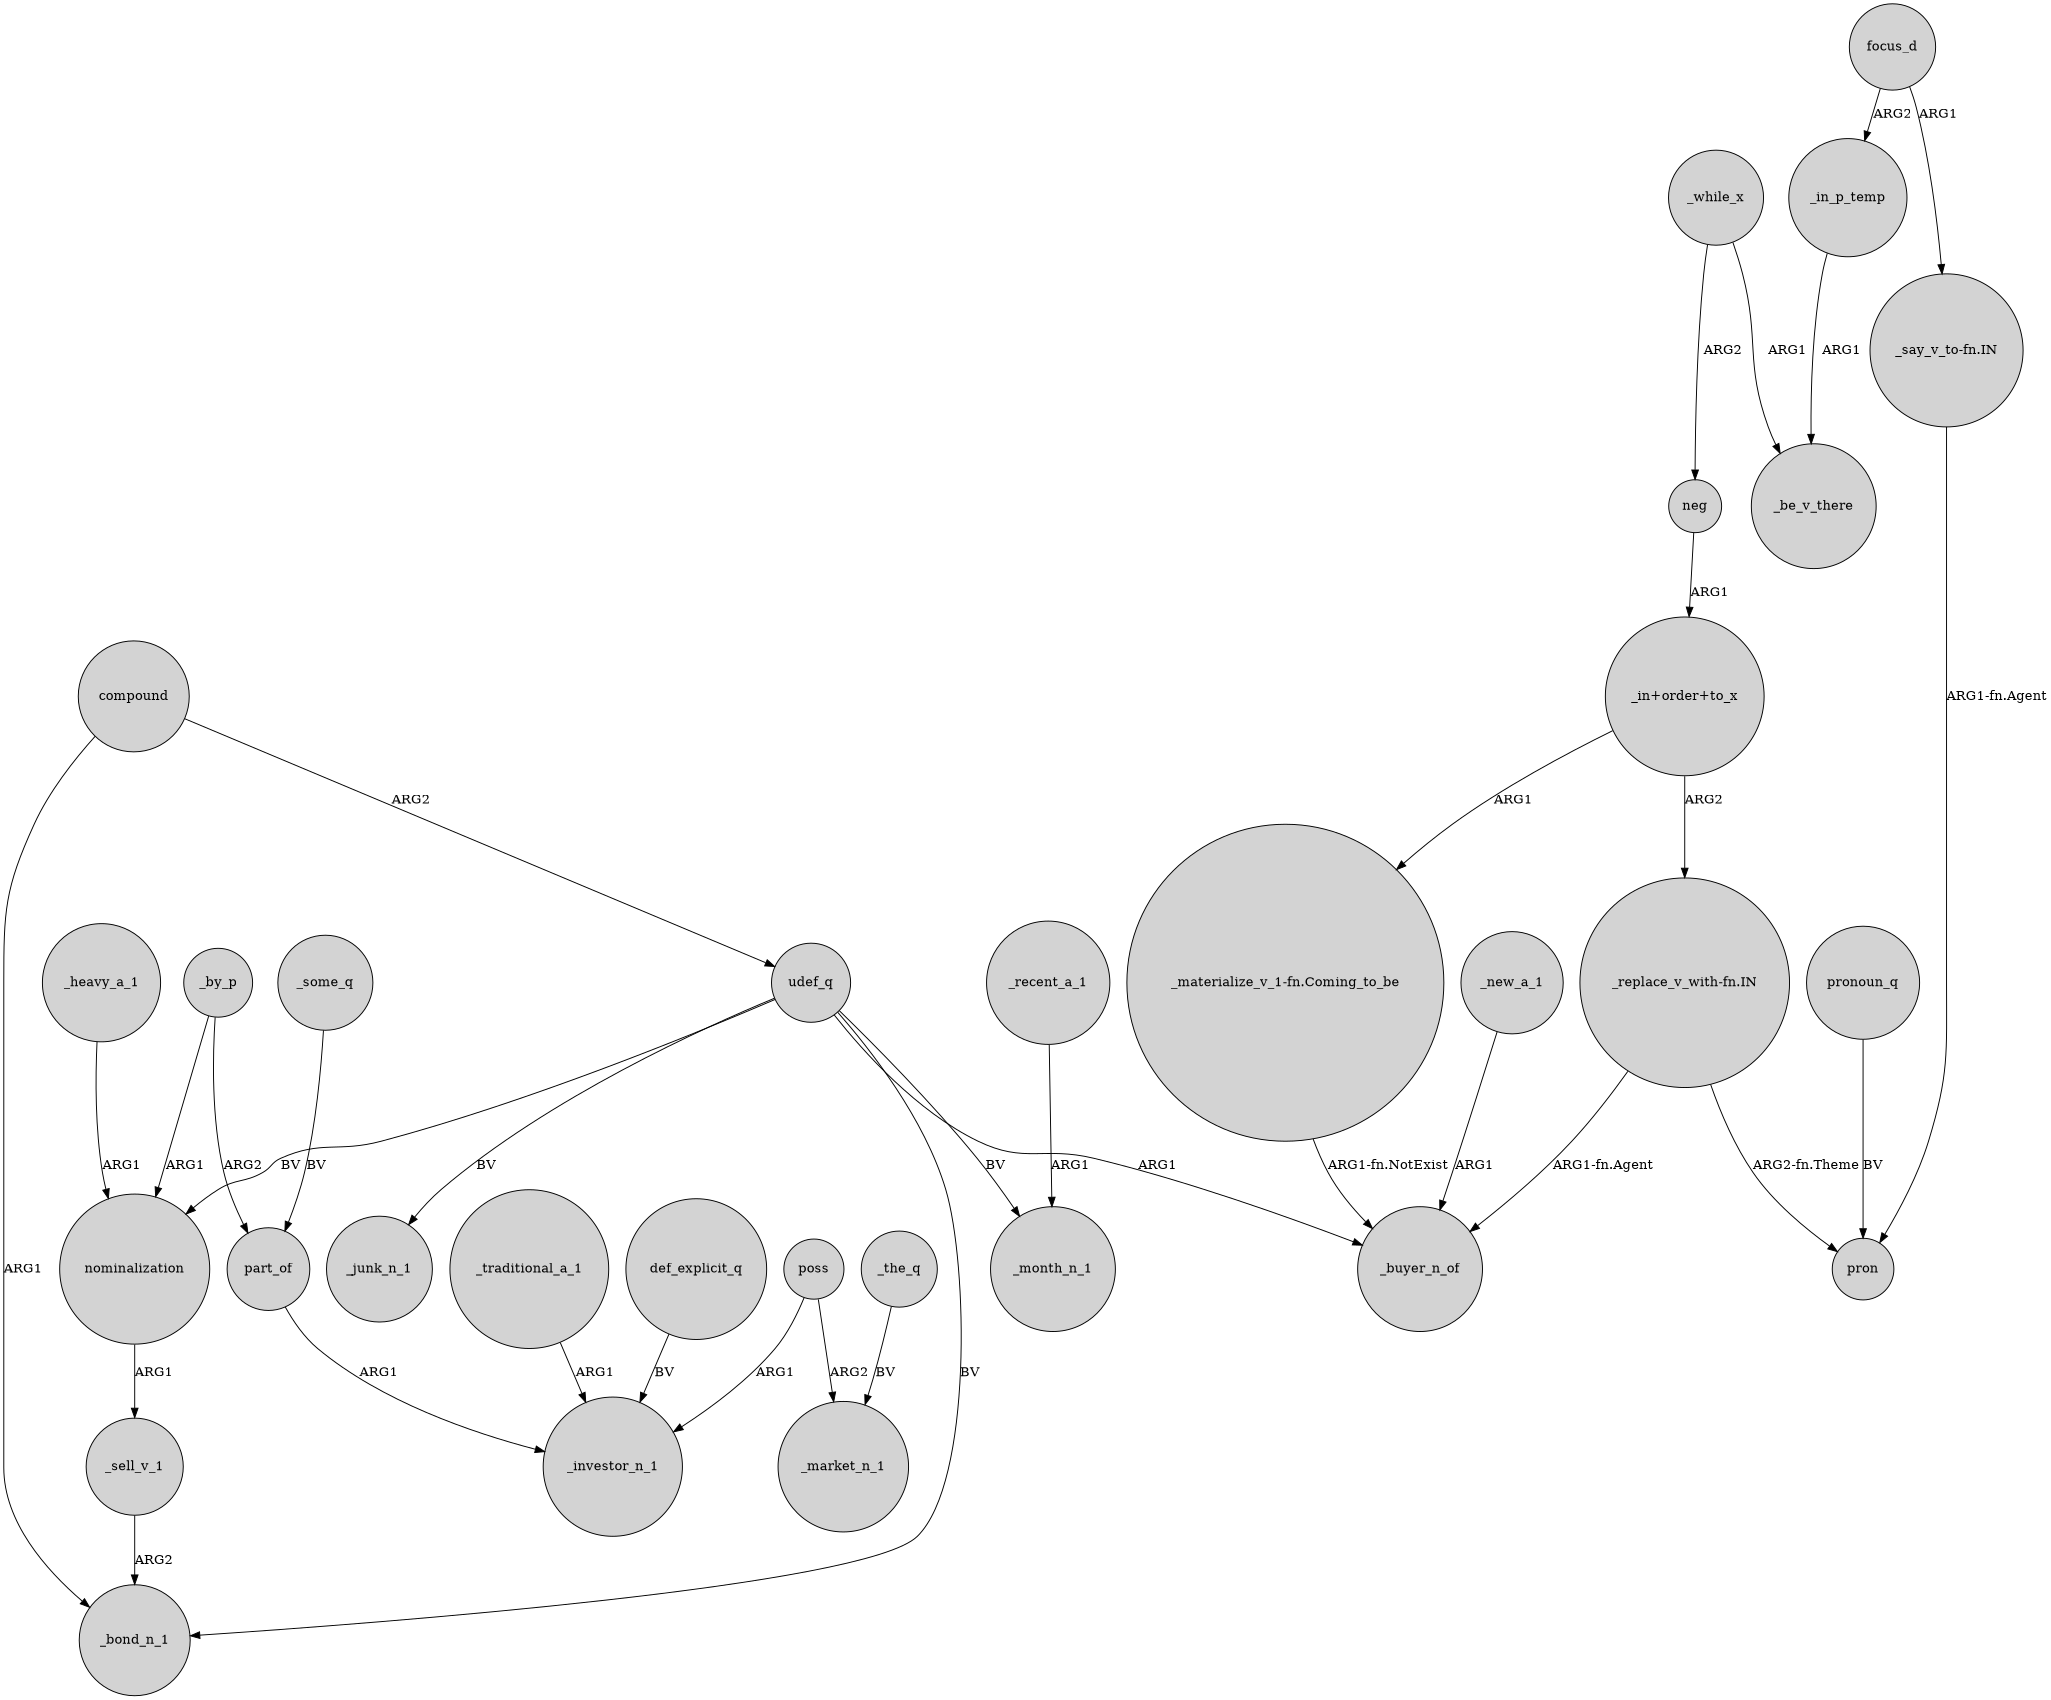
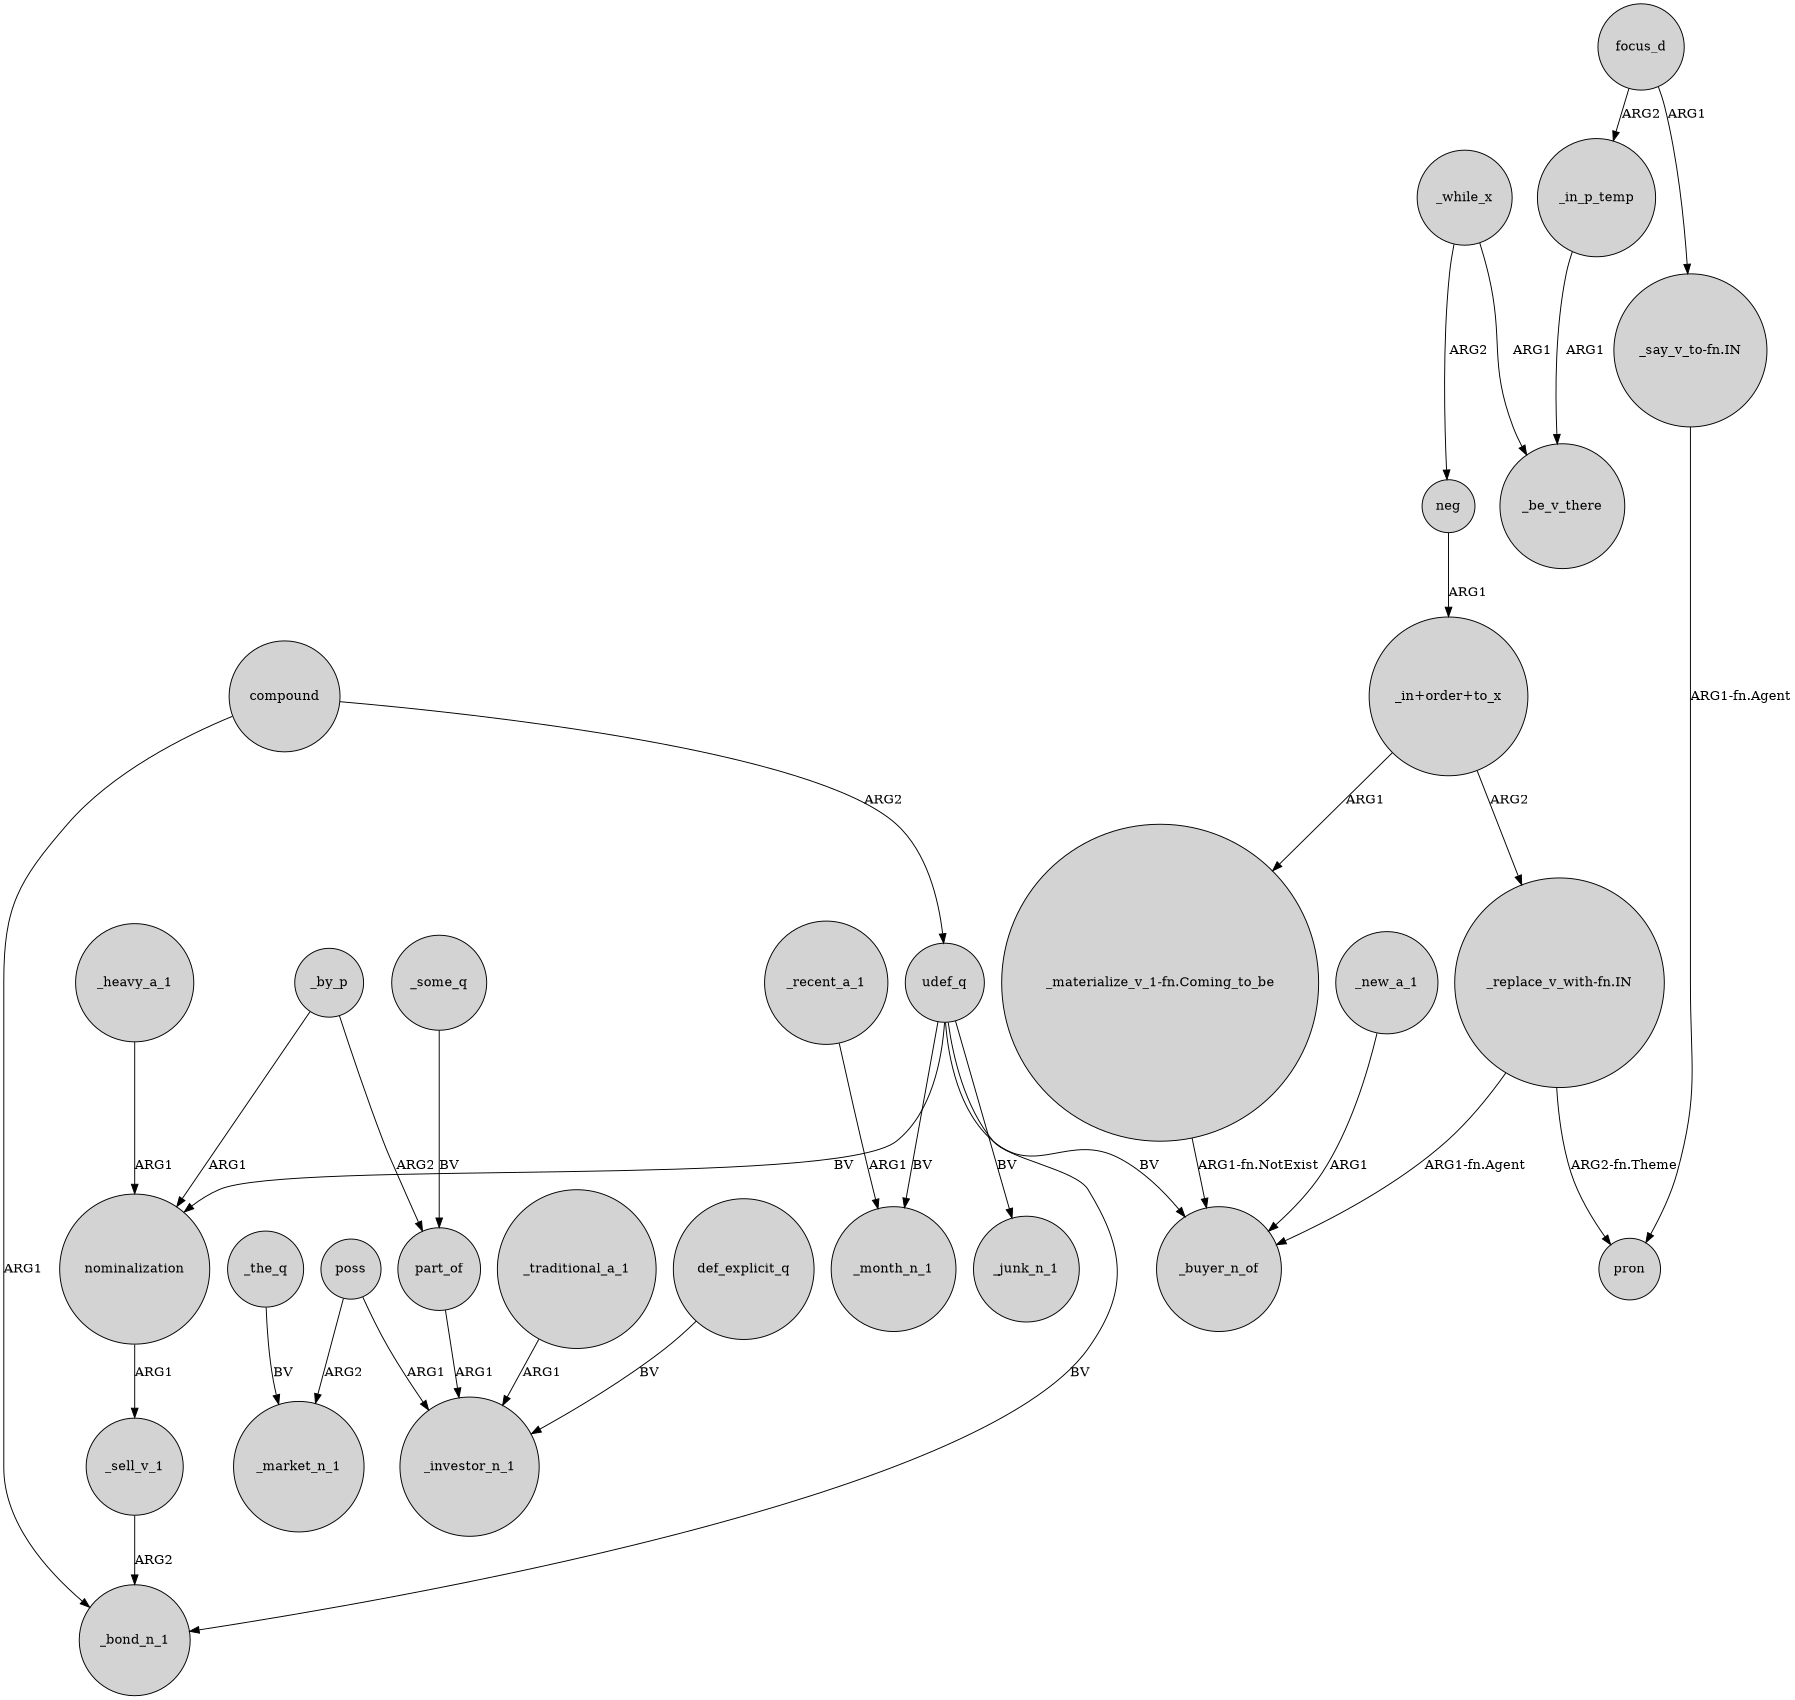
(1863, 983) -> none
(1158, 1165) -> (1149, 1165)
